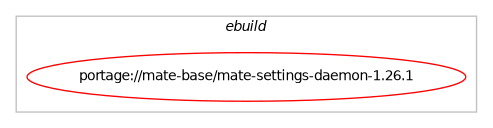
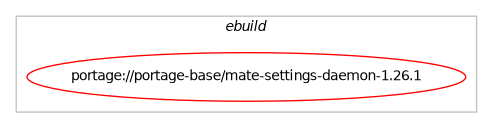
(246, 77) -> (246, 77)
